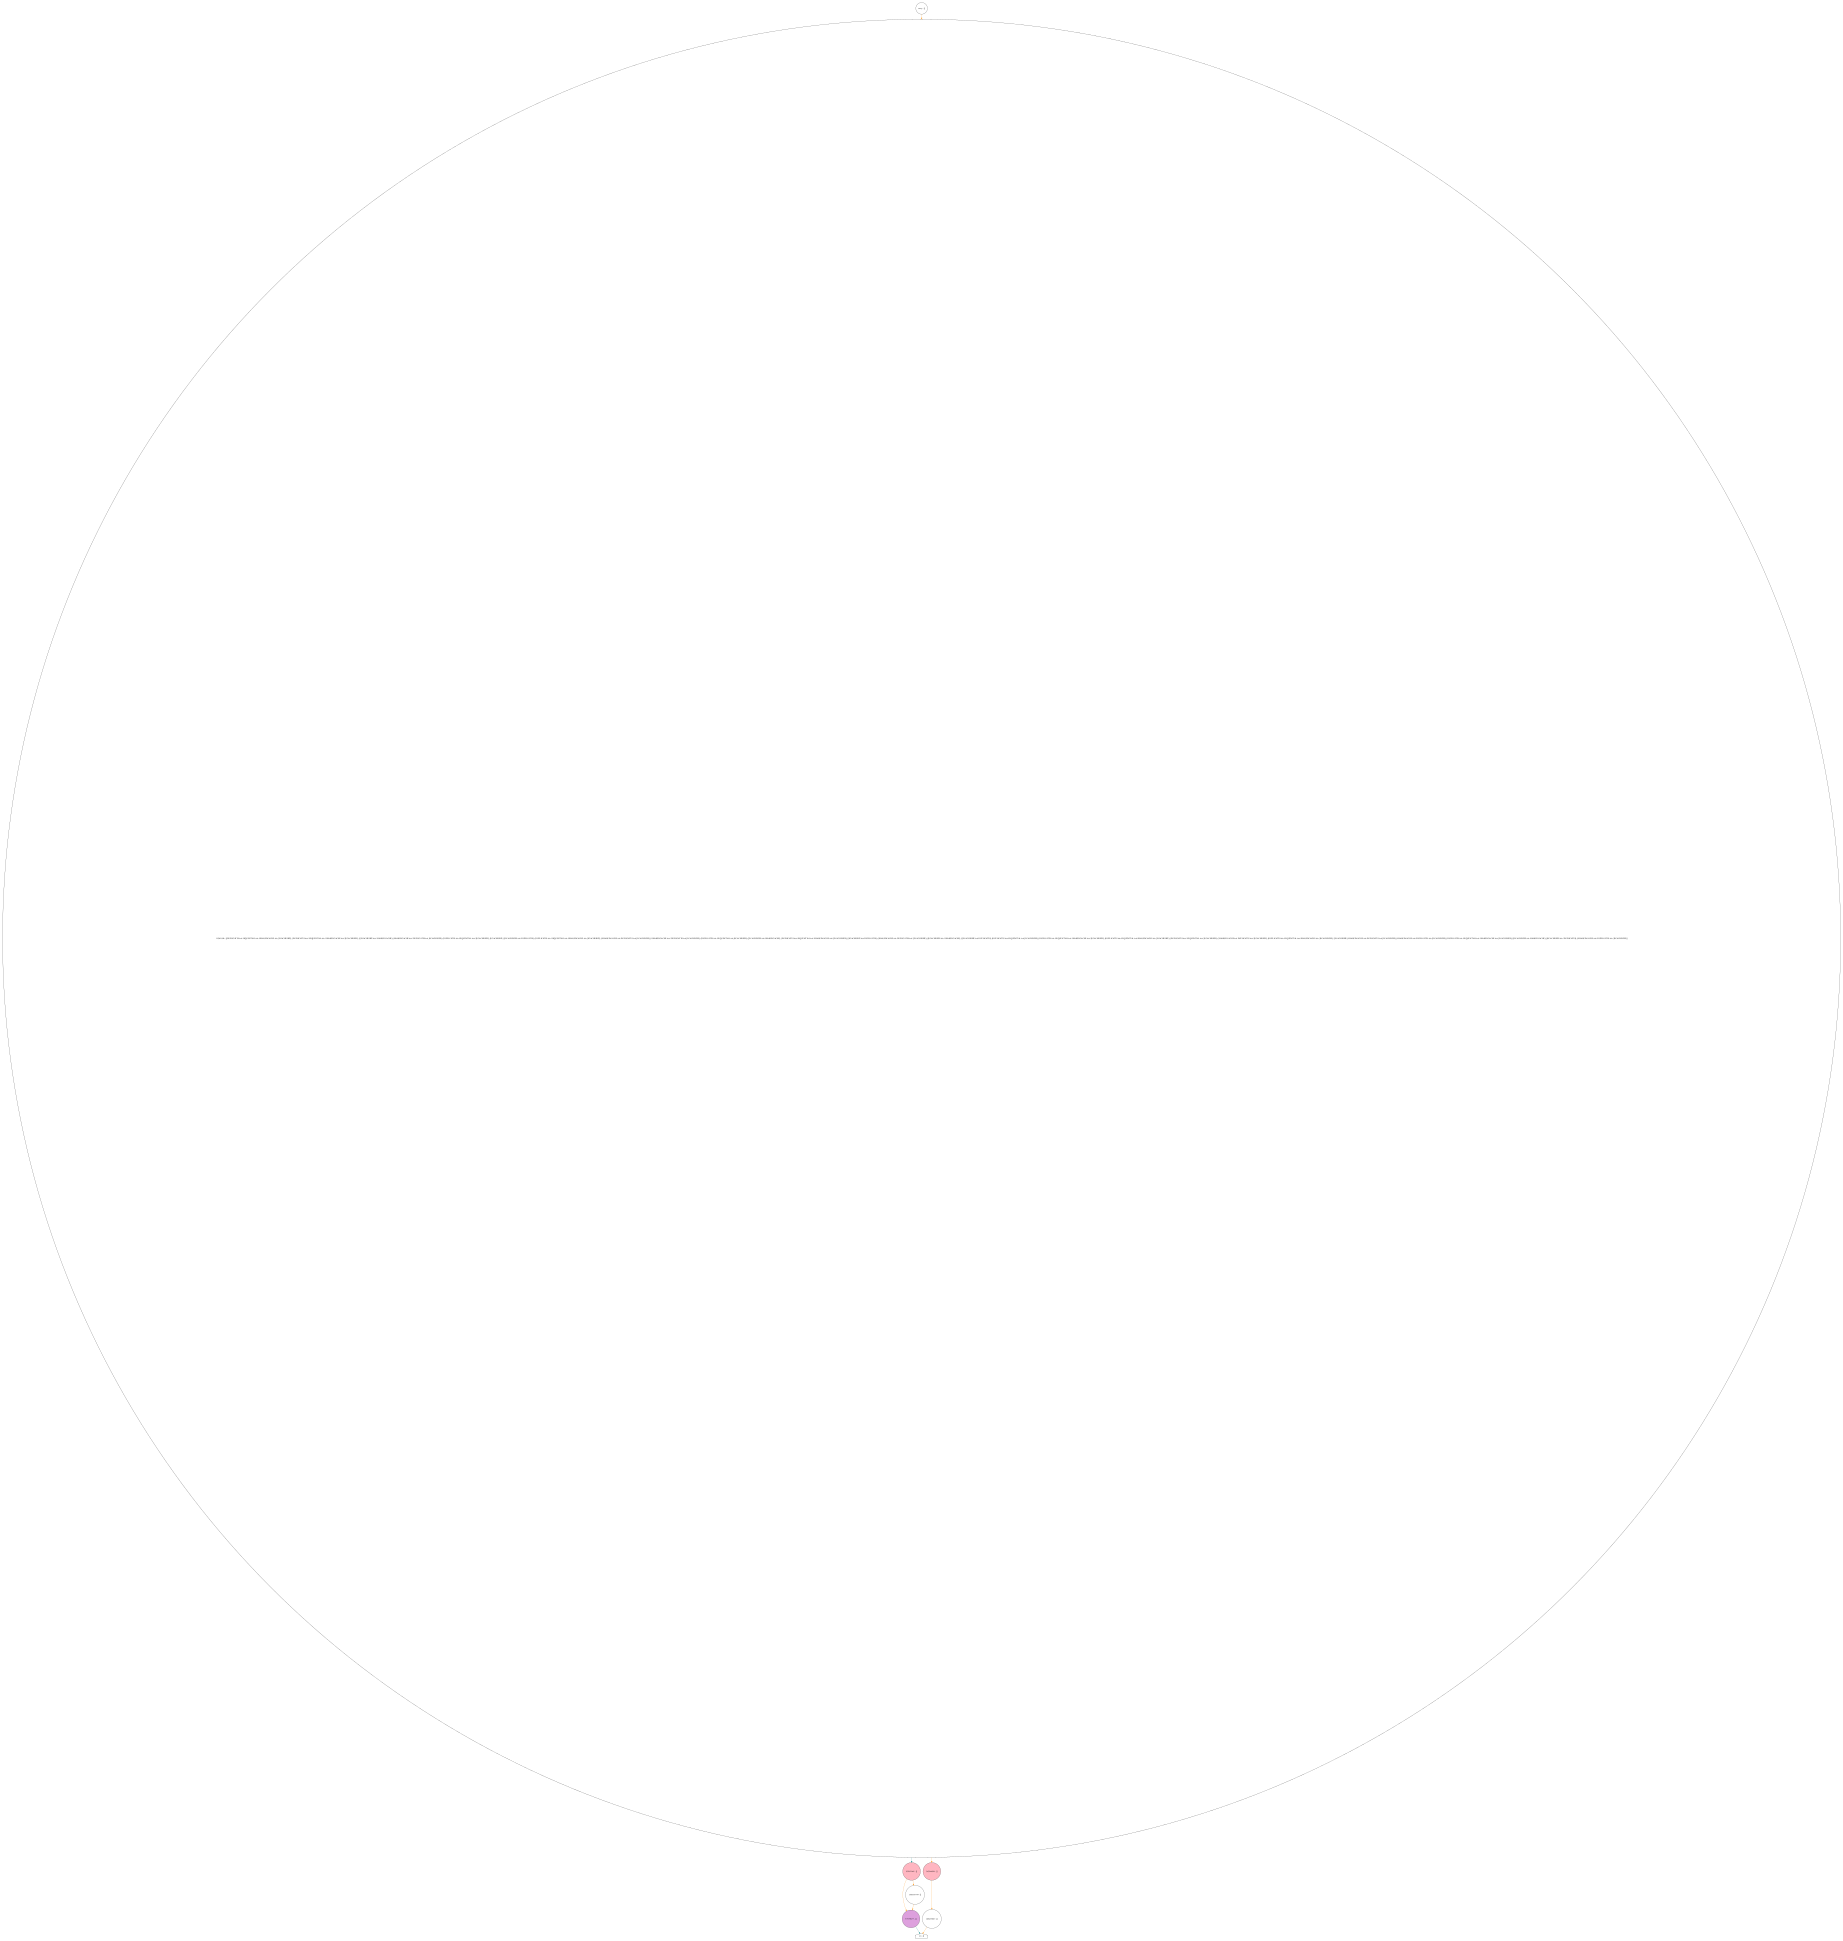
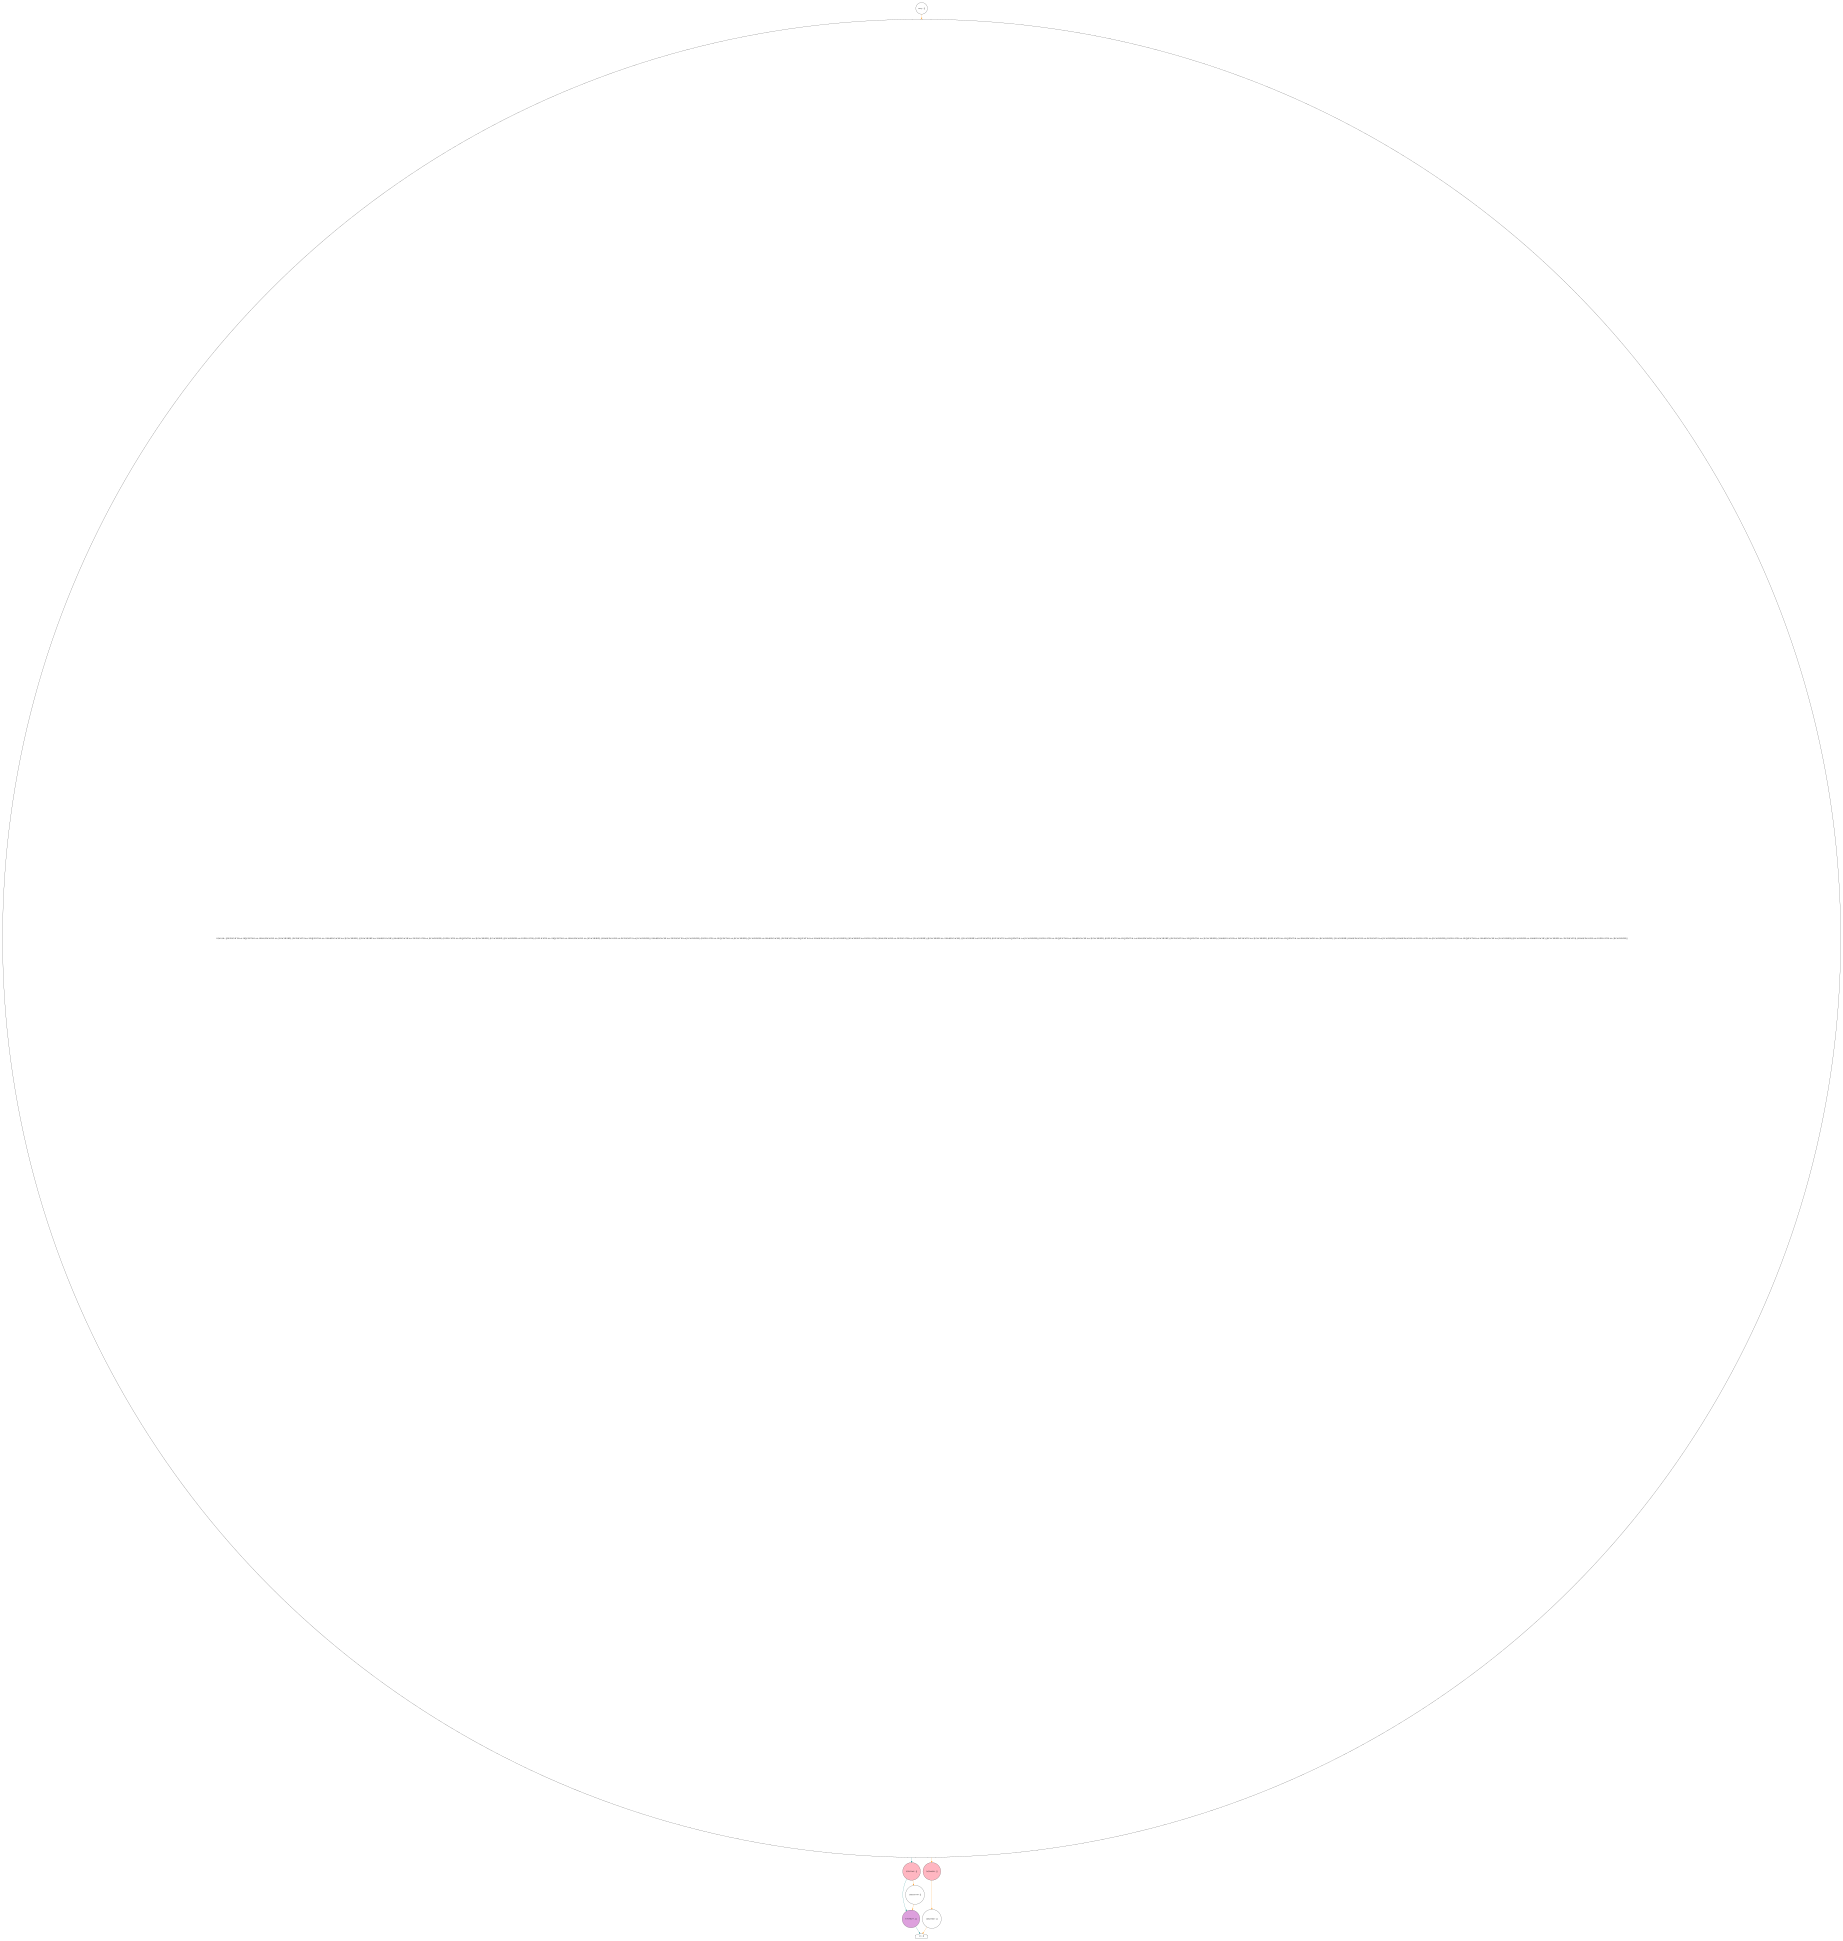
(903, 1894) -> (903, 1894)
